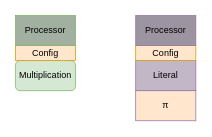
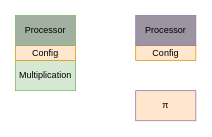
(45, 75) -> (45, 75)
(165, 75) -> none
